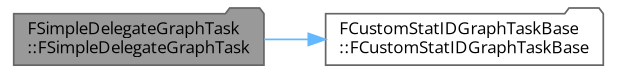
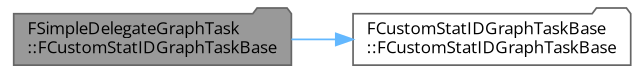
(139, 39) -> (153, 39)
